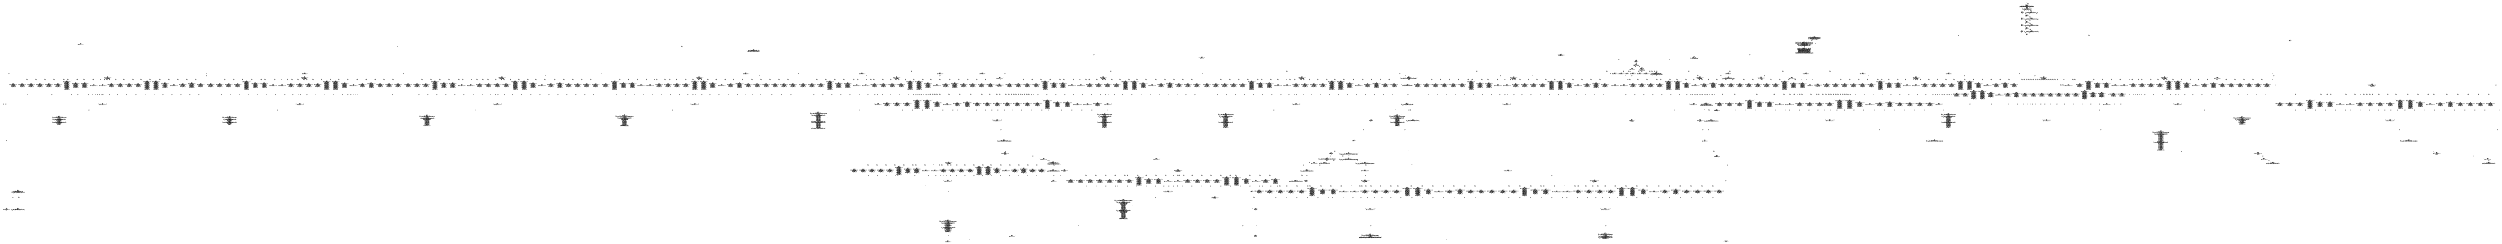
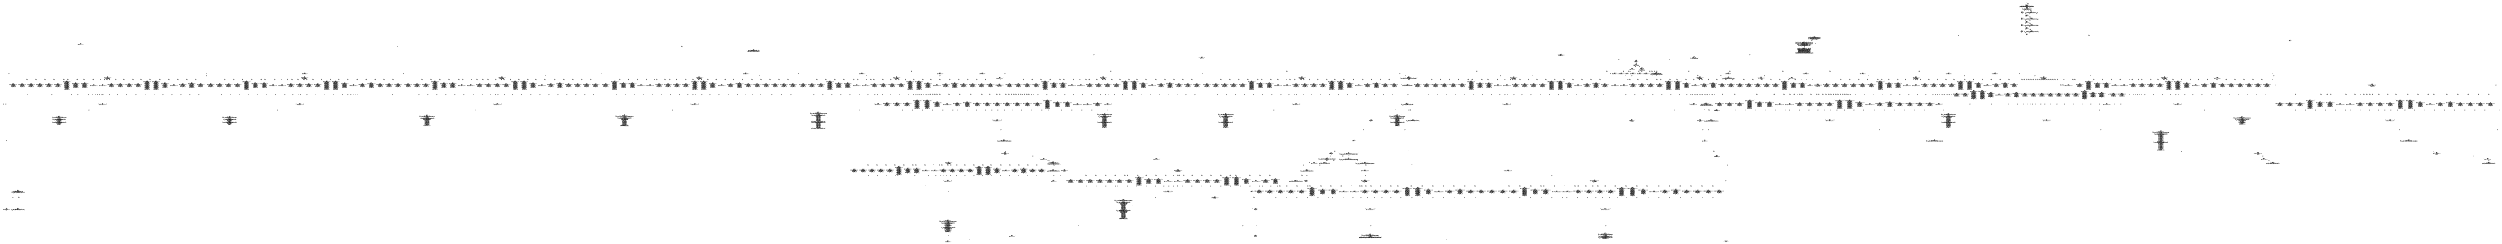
none -> (1995, 74)
